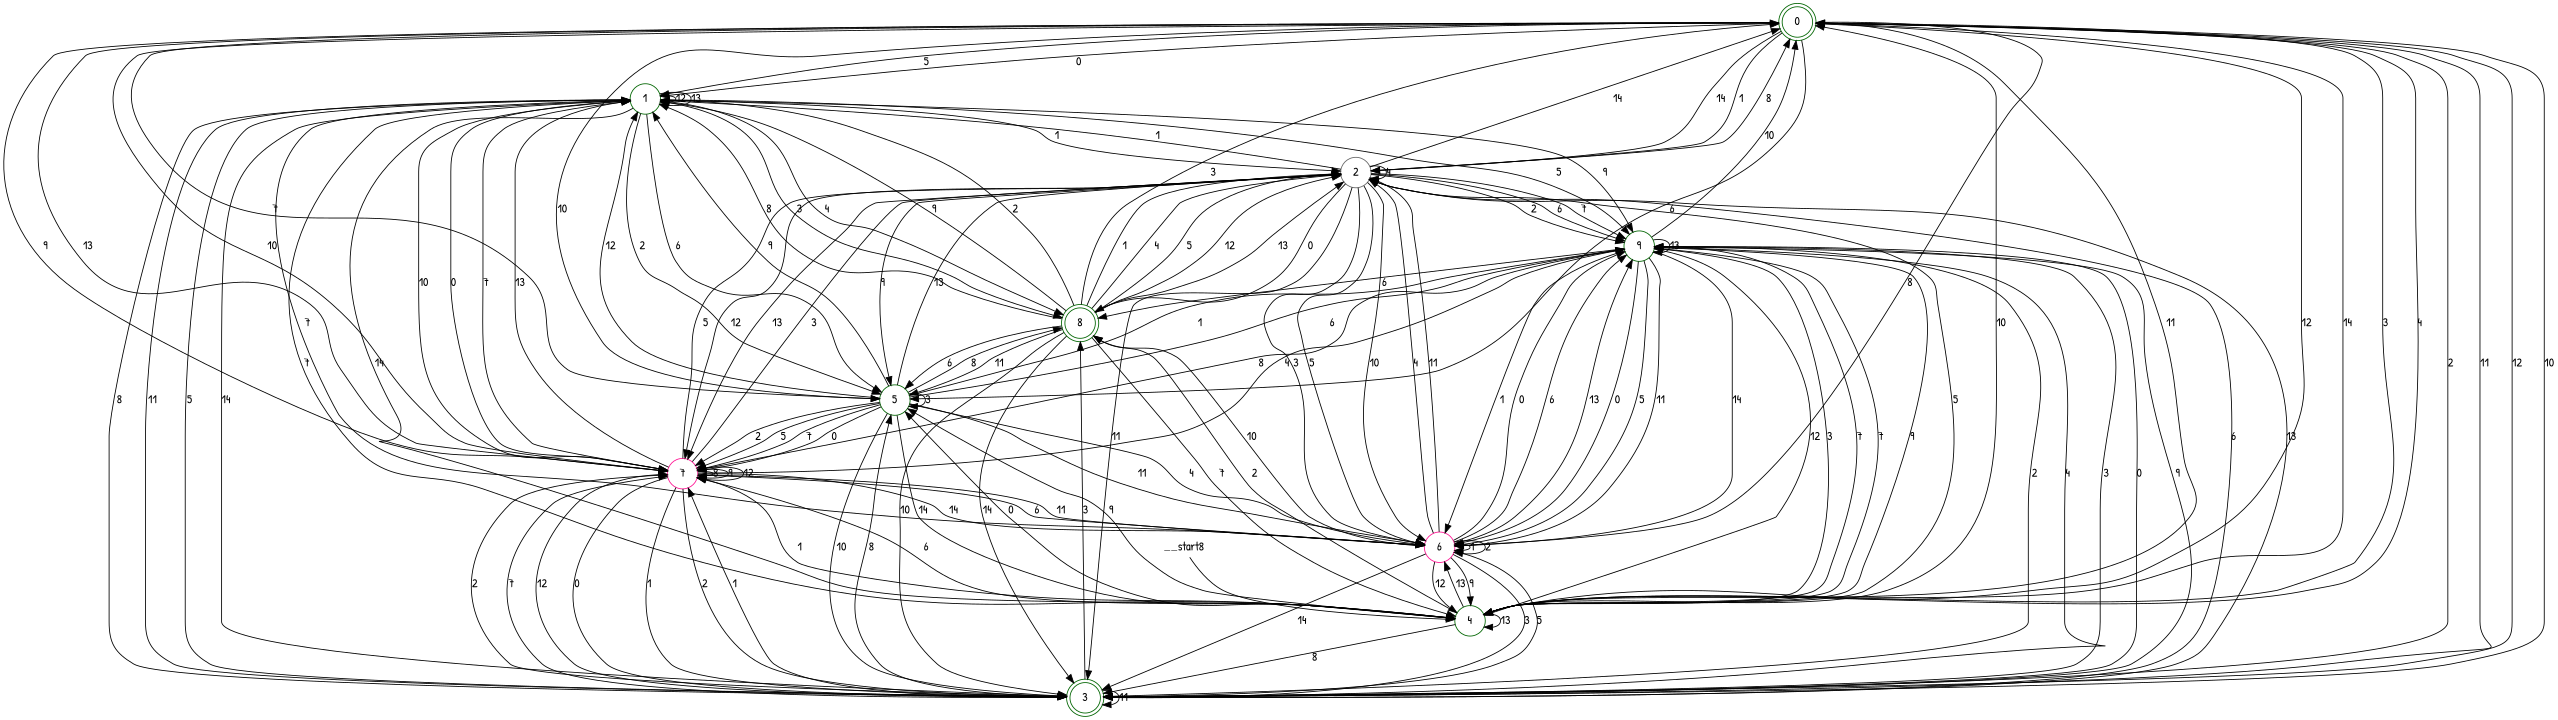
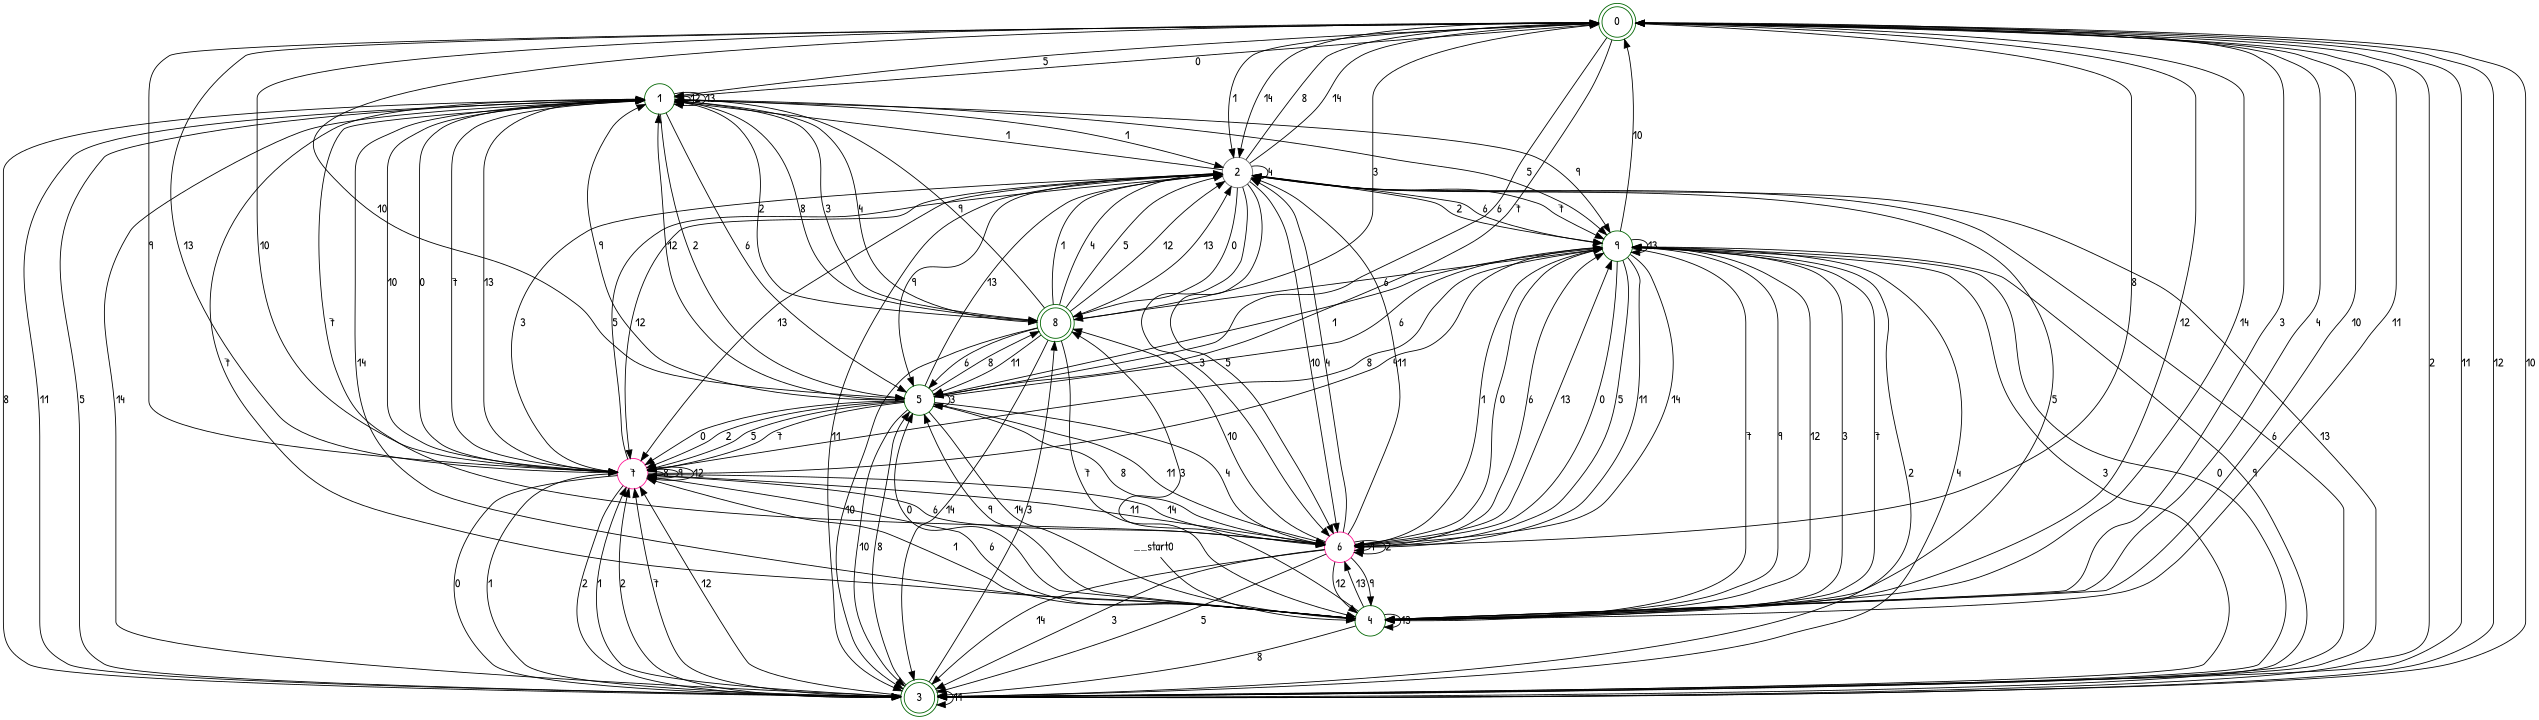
(1255, 474) -> (1183, 474)
none -> (1126, 492)
(1184, 547) -> (1154, 547)
